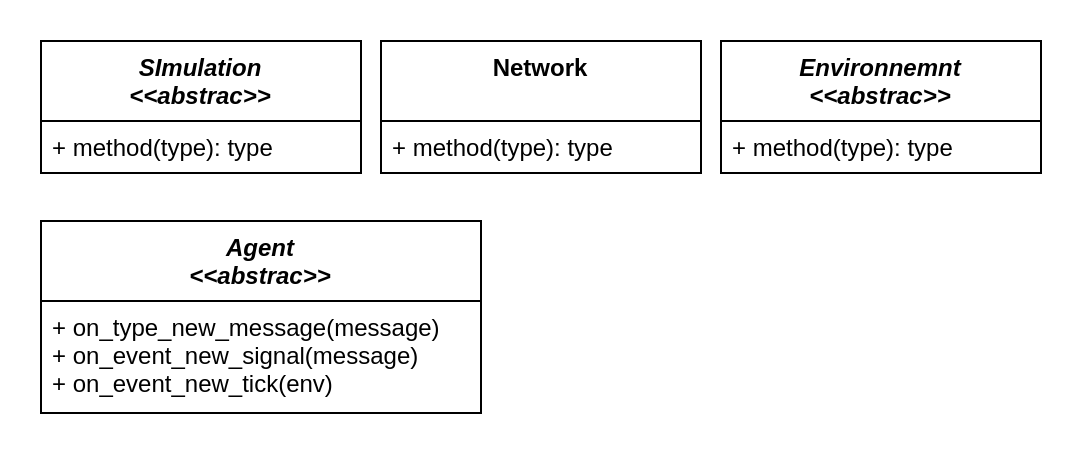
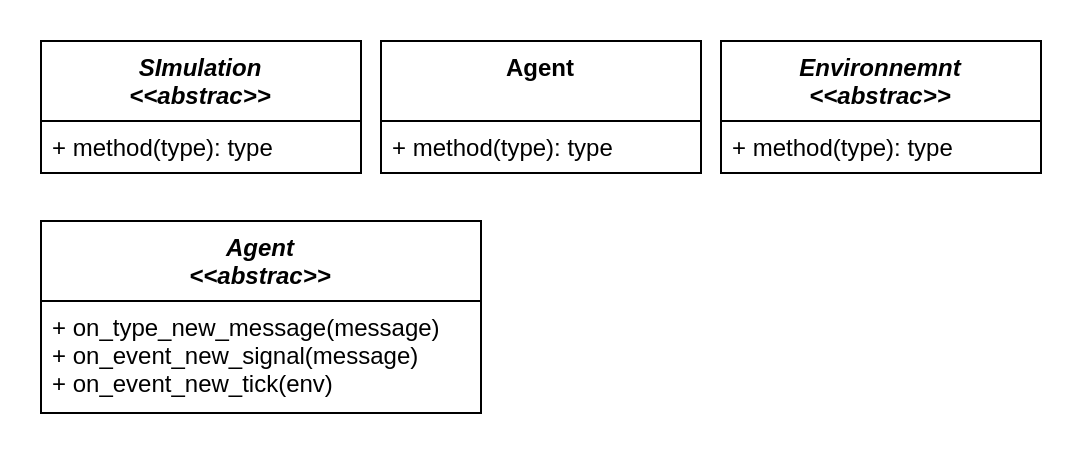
(540, 68) -> (540, 68)
